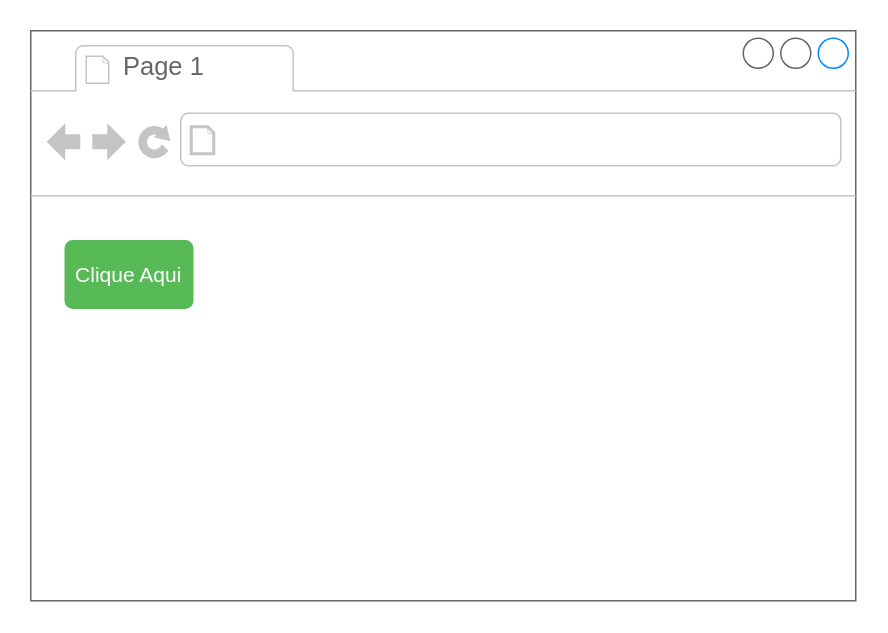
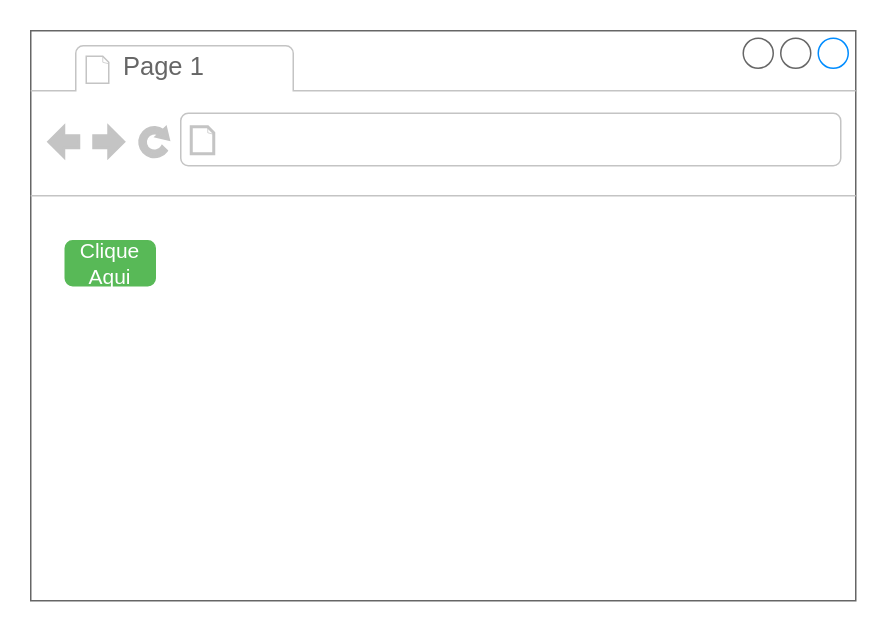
(129, 275) -> (110, 263)
